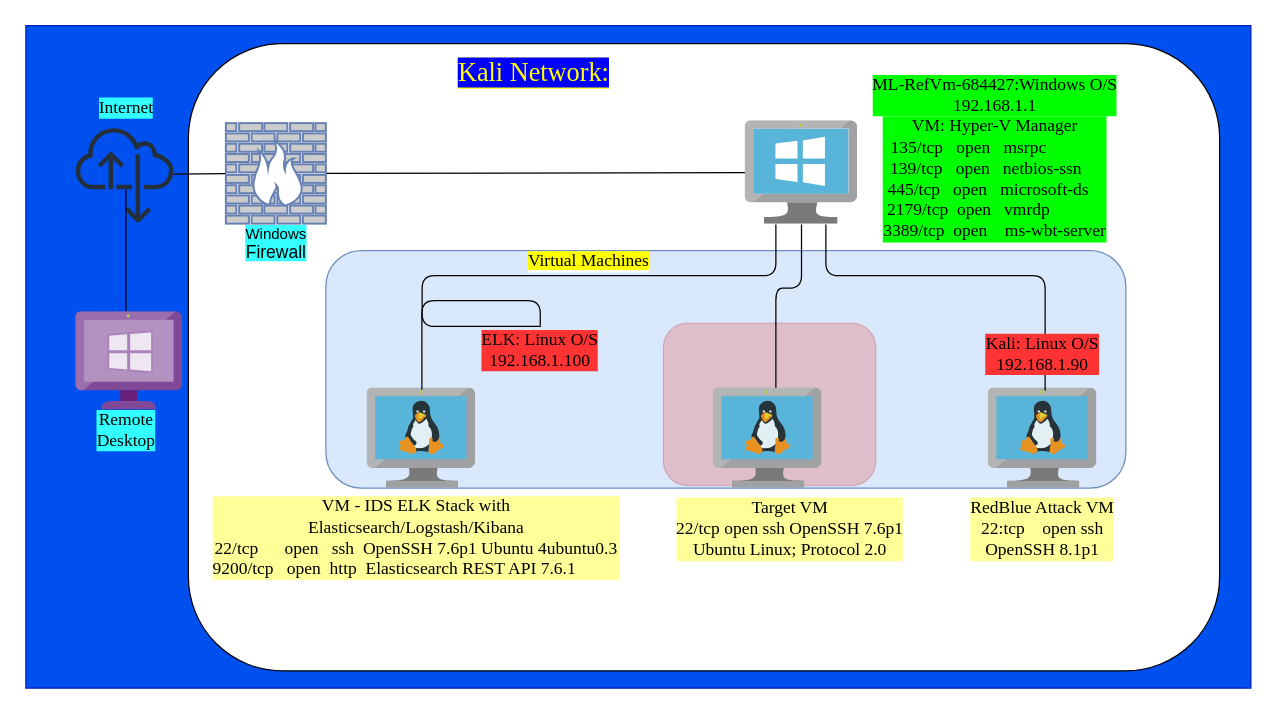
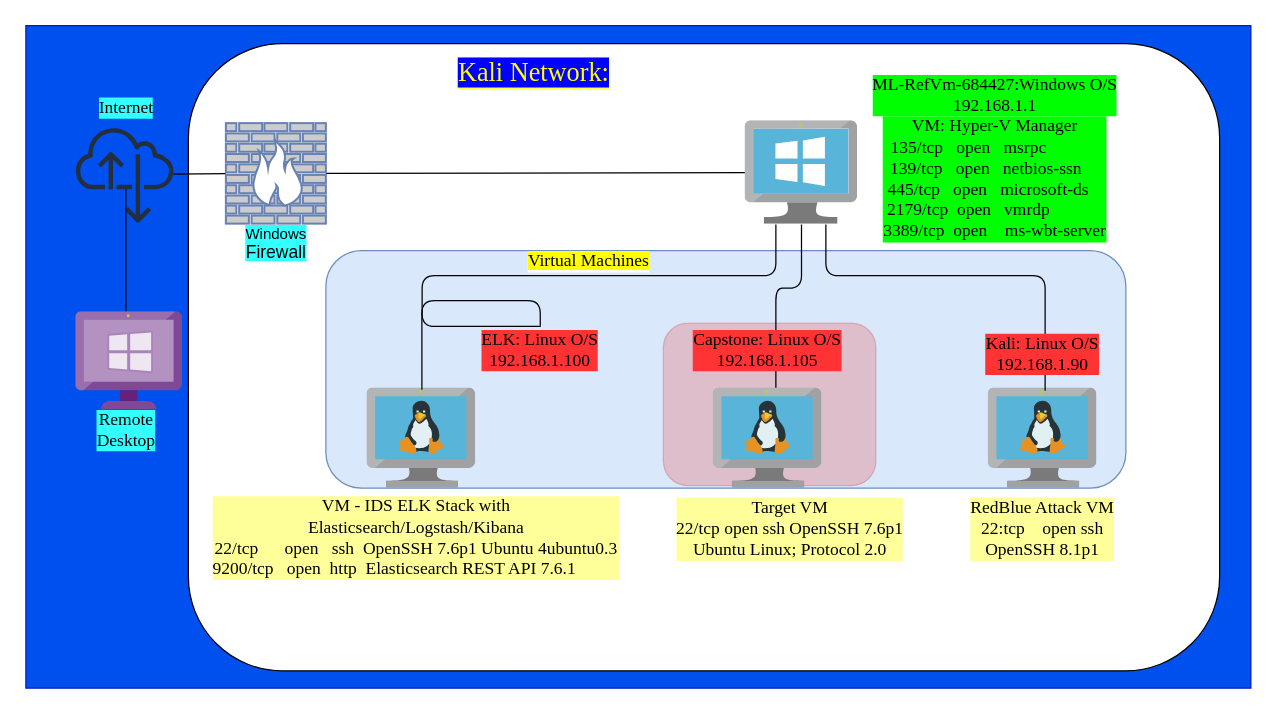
none -> (767, 351)
